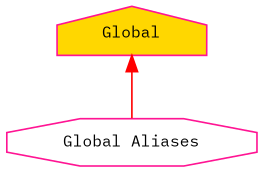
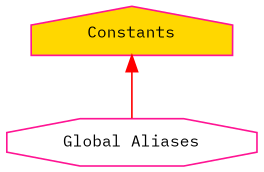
(132, 33) -> (132, 33)
